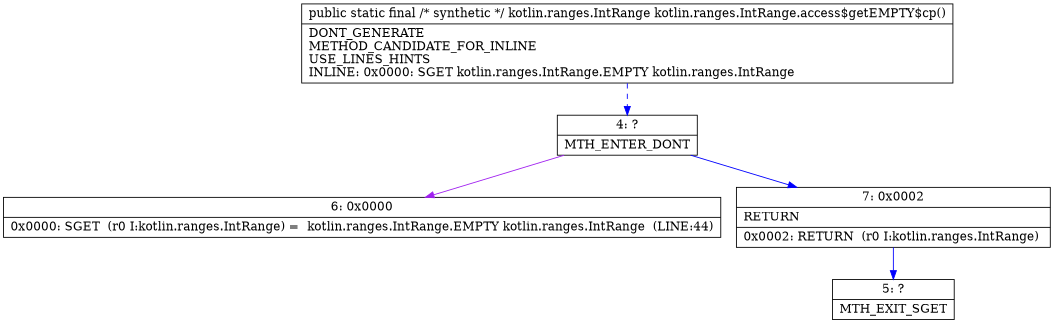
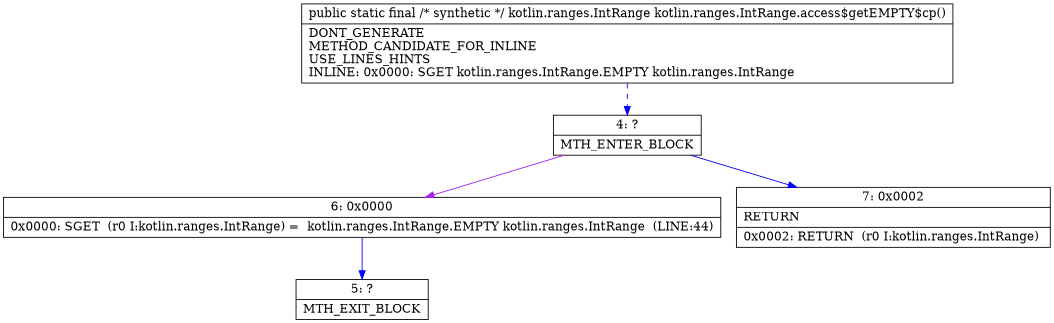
(627, 145) -> (627, 145)
(893, 259) -> (362, 254)
(893, 309) -> (362, 309)
